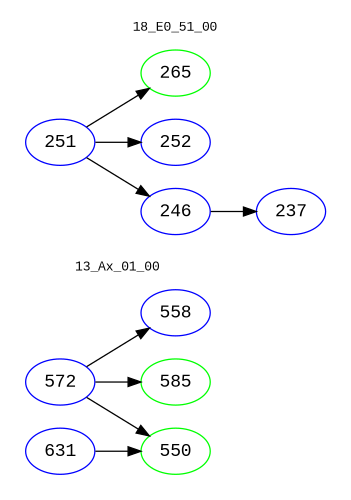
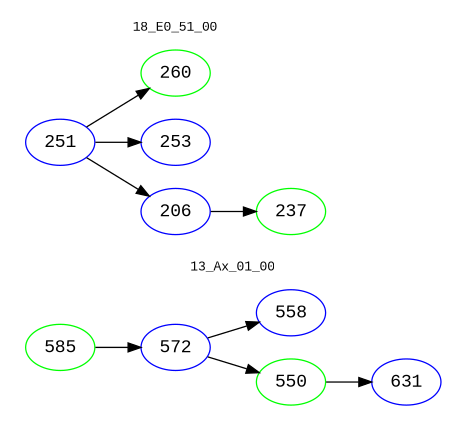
(176, 73) -> (176, 73)
(176, 142) -> (176, 142)
(176, 212) -> (176, 212)
(291, 212) -> (291, 212)
(112, 382) -> (112, 347)
(112, 451) -> (342, 382)
